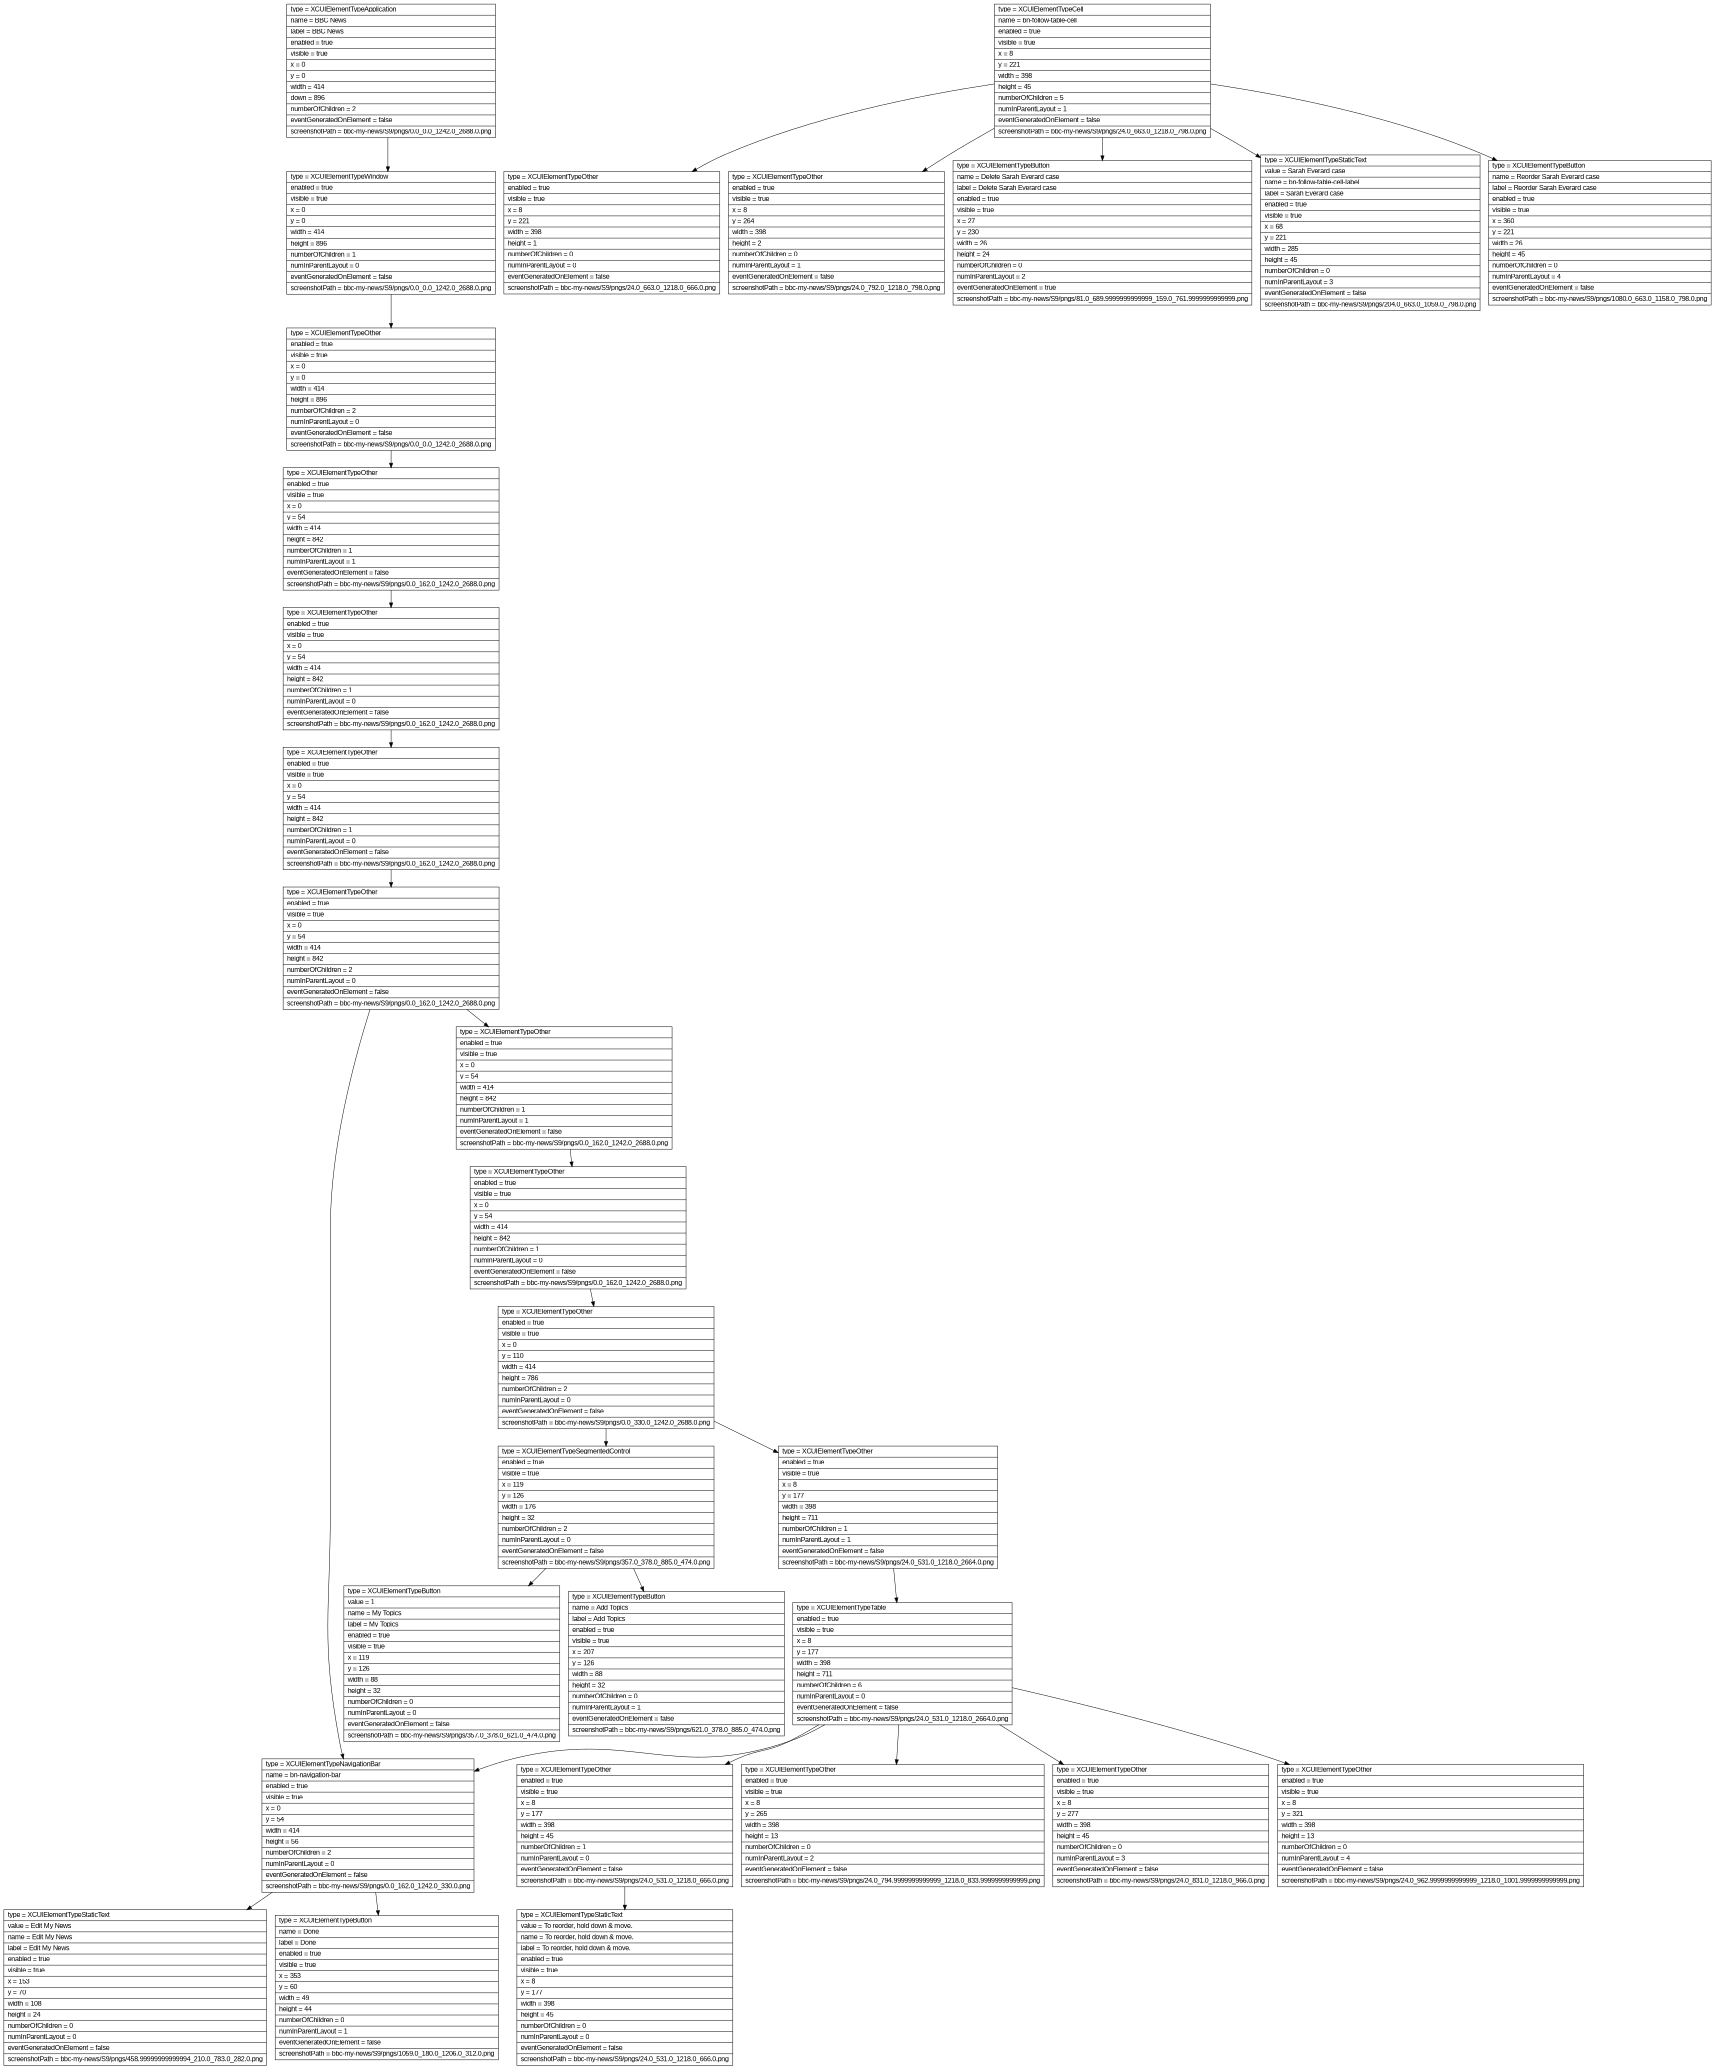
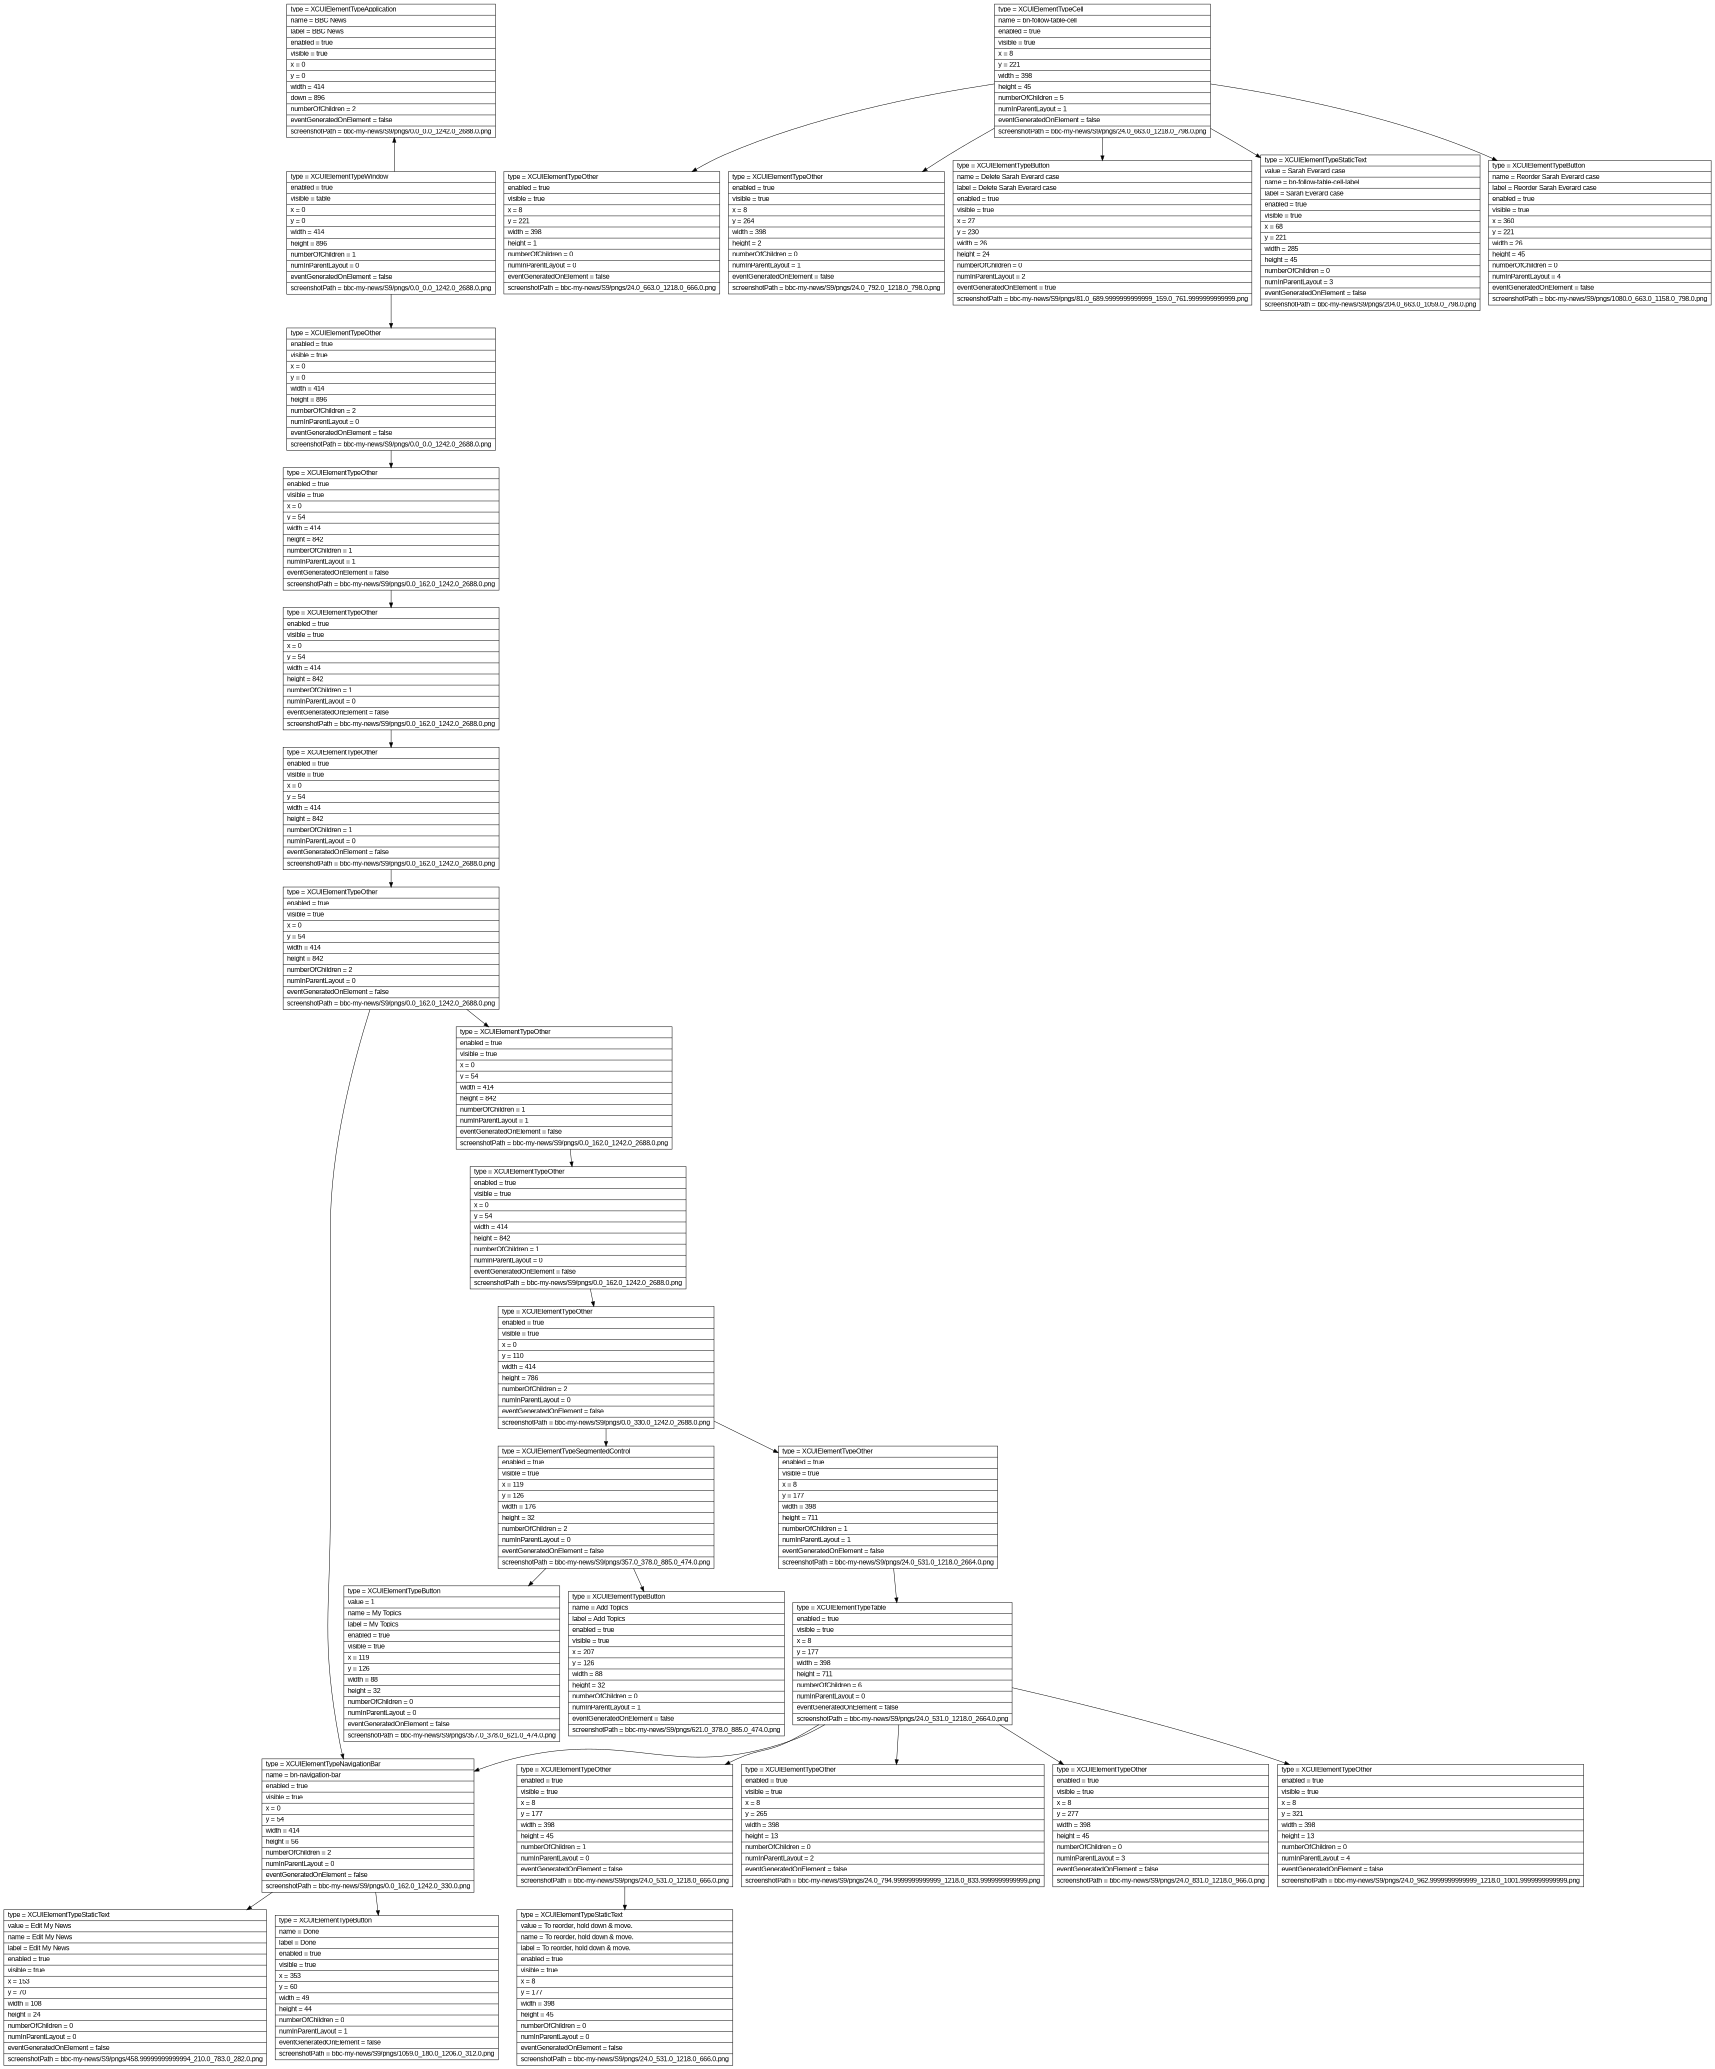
(388, 152) -> (394, 157)
(309, 199) -> (311, 199)
